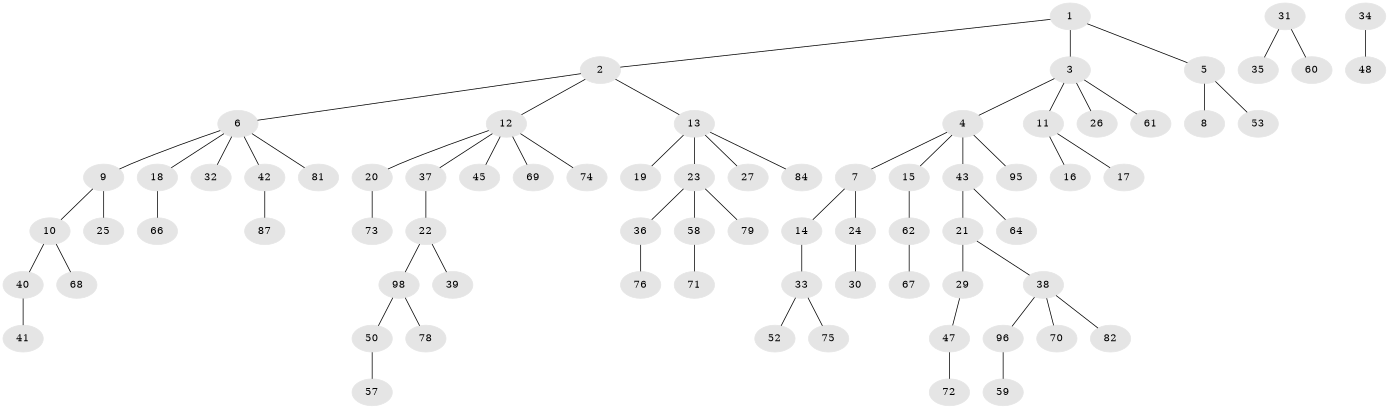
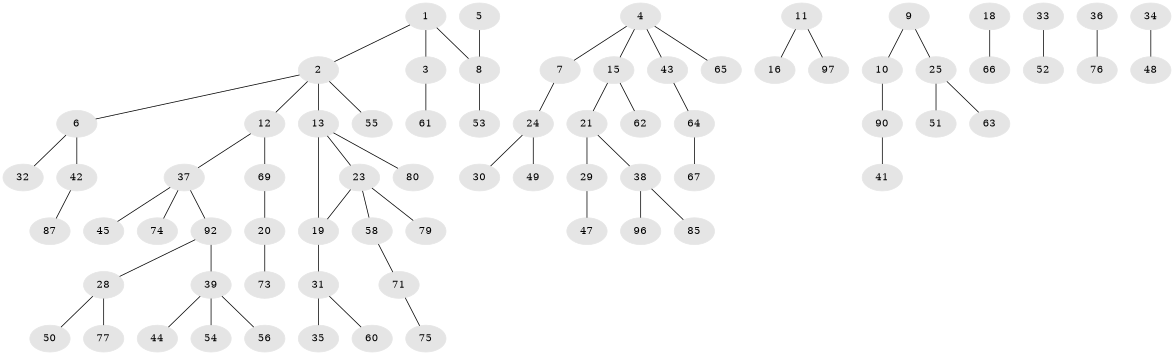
(1137, 43) -> (453, 43)
(1017, 97) -> none
(1057, 97) -> none
(1231, 97) -> (480, 97)
none -> (372, 124)
none -> (936, 124)
none -> (990, 124)
(1097, 124) -> none
(169, 149) -> none
(438, 149) -> (265, 204)
(198, 151) -> none
(493, 151) -> (144, 204)
(547, 151) -> (171, 204)
(318, 178) -> none
none -> (533, 178)
(748, 178) -> none
(802, 178) -> (413, 178)
(1017, 178) -> (721, 70)
(1124, 178) -> (829, 70)
(668, 204) -> (339, 204)
(963, 204) -> (600, 97)
(426, 231) -> (211, 231)
(802, 231) -> none
none -> (318, 258)
(909, 258) -> (694, 151)
(23, 285) -> (882, 124)
(77, 285) -> none
(399, 285) -> (104, 285)
(815, 312) -> (412, 312)
none -> (157, 339)
none -> (211, 339)
none -> (265, 339)
(426, 339) -> (104, 339)
(1057, 339) -> none
(1111, 339) -> (694, 231)
(372, 392) -> none
(949, 392) -> none
(1003, 392) -> none
